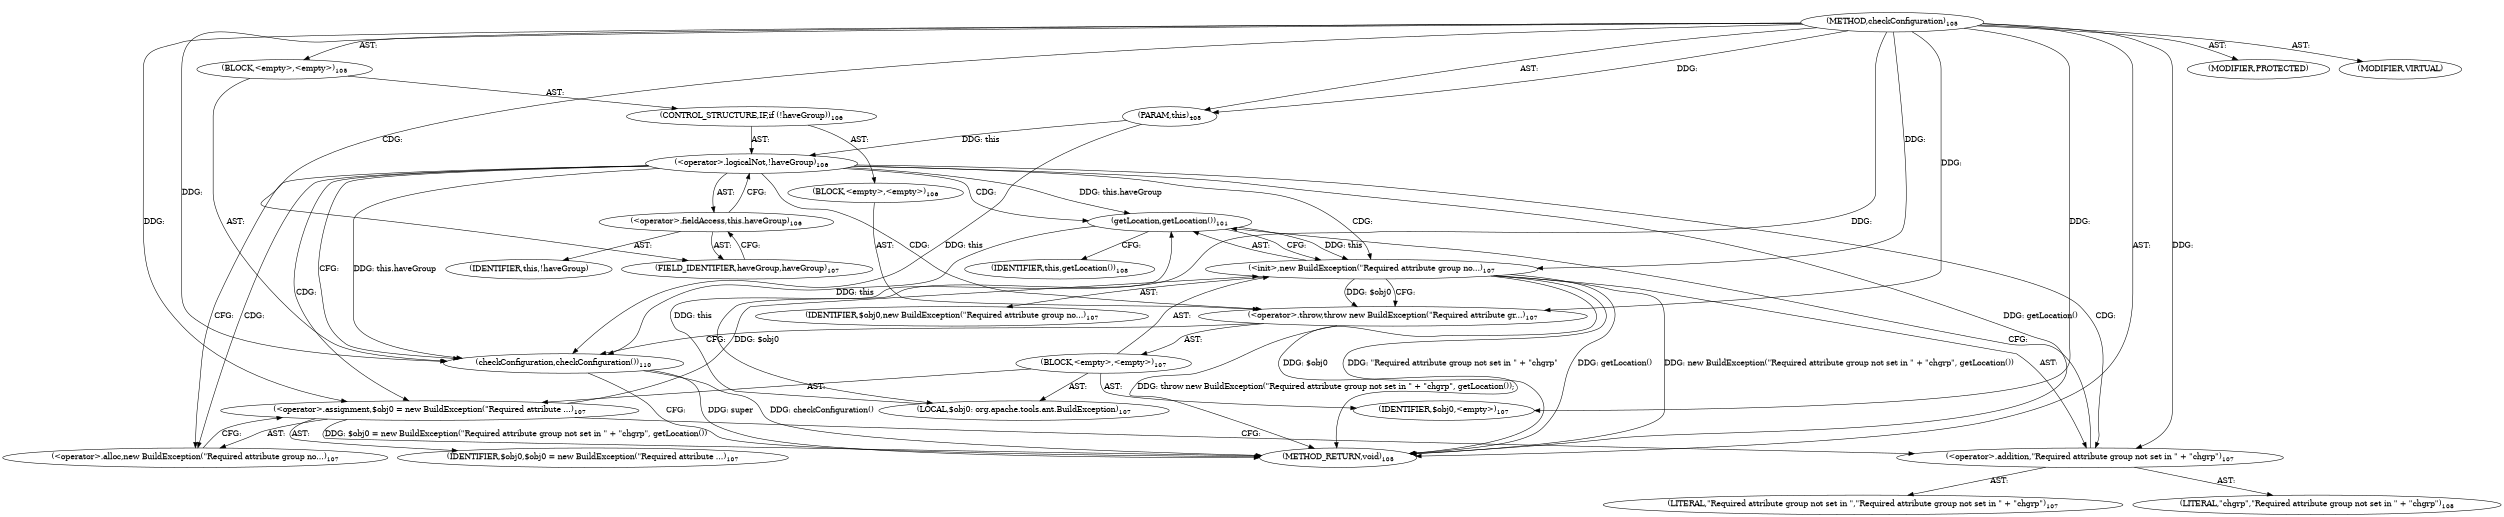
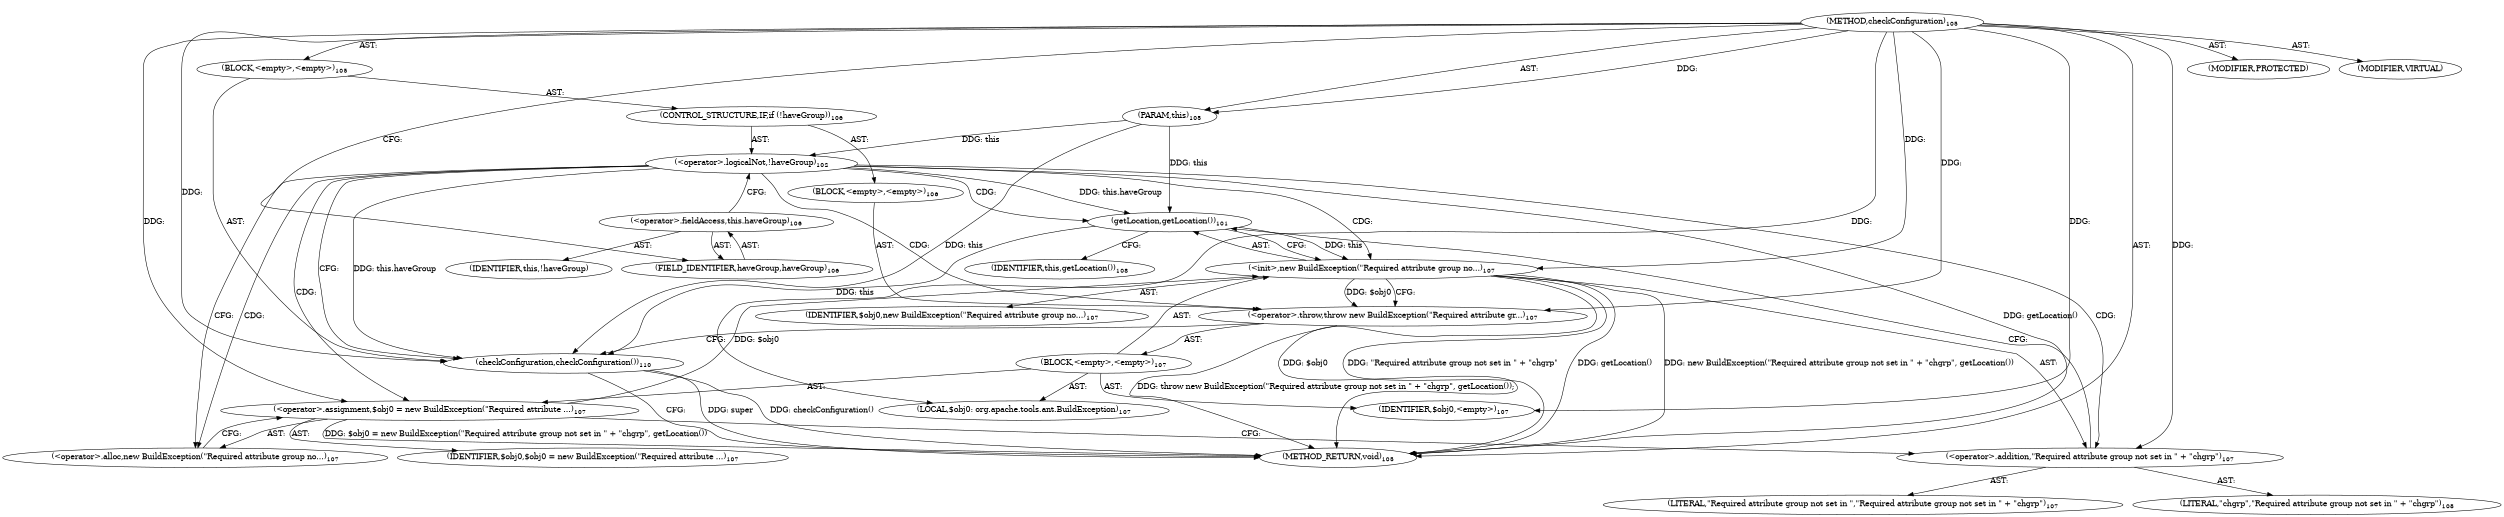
(1195, 116) -> (1195, 116)
(394, 140) -> (394, 140)
(823, 163) -> (823, 163)
(715, 188) -> none
(752, 246) -> (752, 246)
(833, 268) -> (833, 268)
(749, 298) -> (1170, 167)
